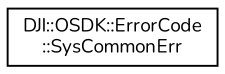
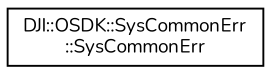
(113, 37) -> (135, 37)
